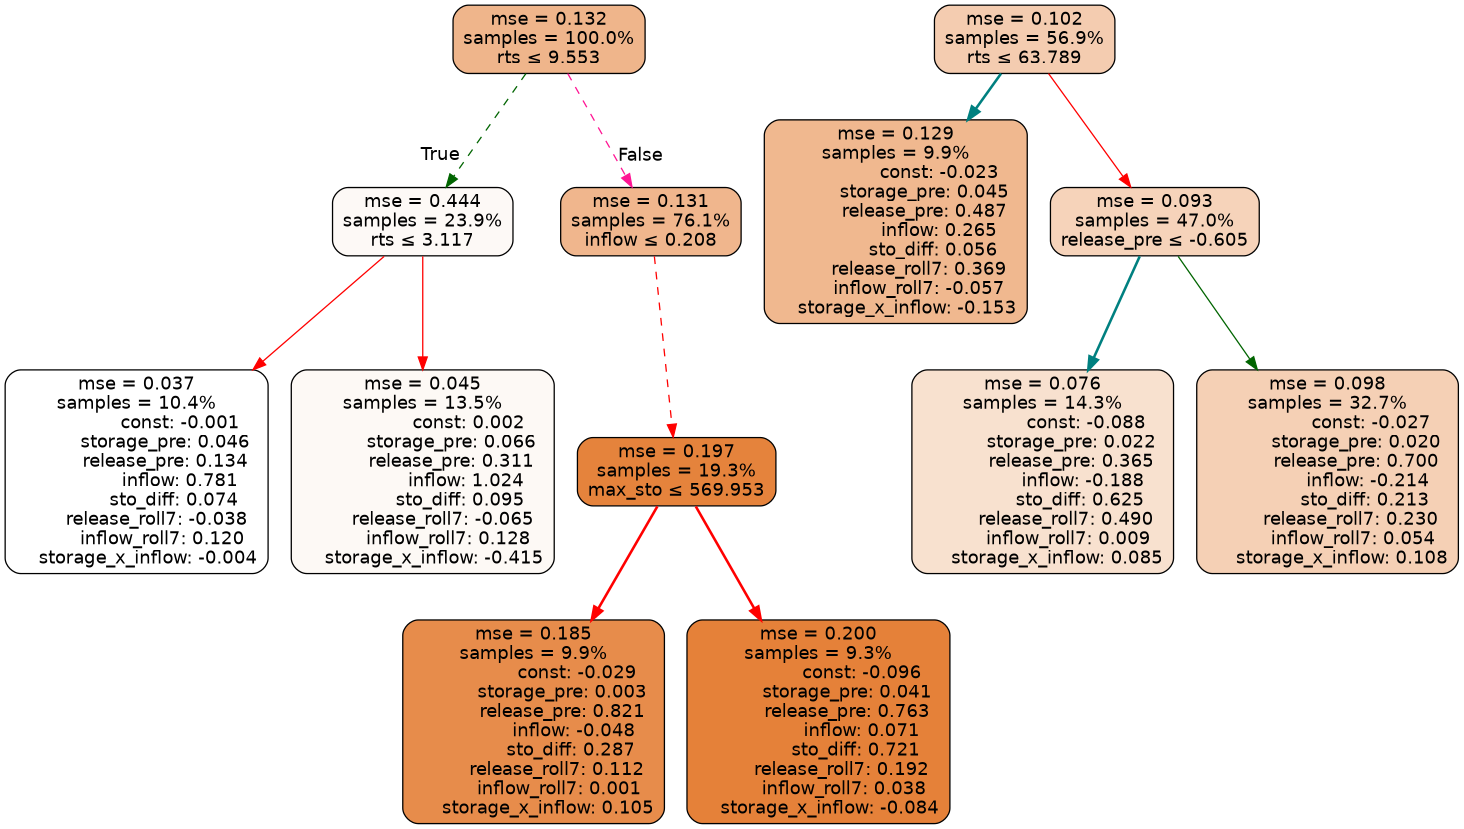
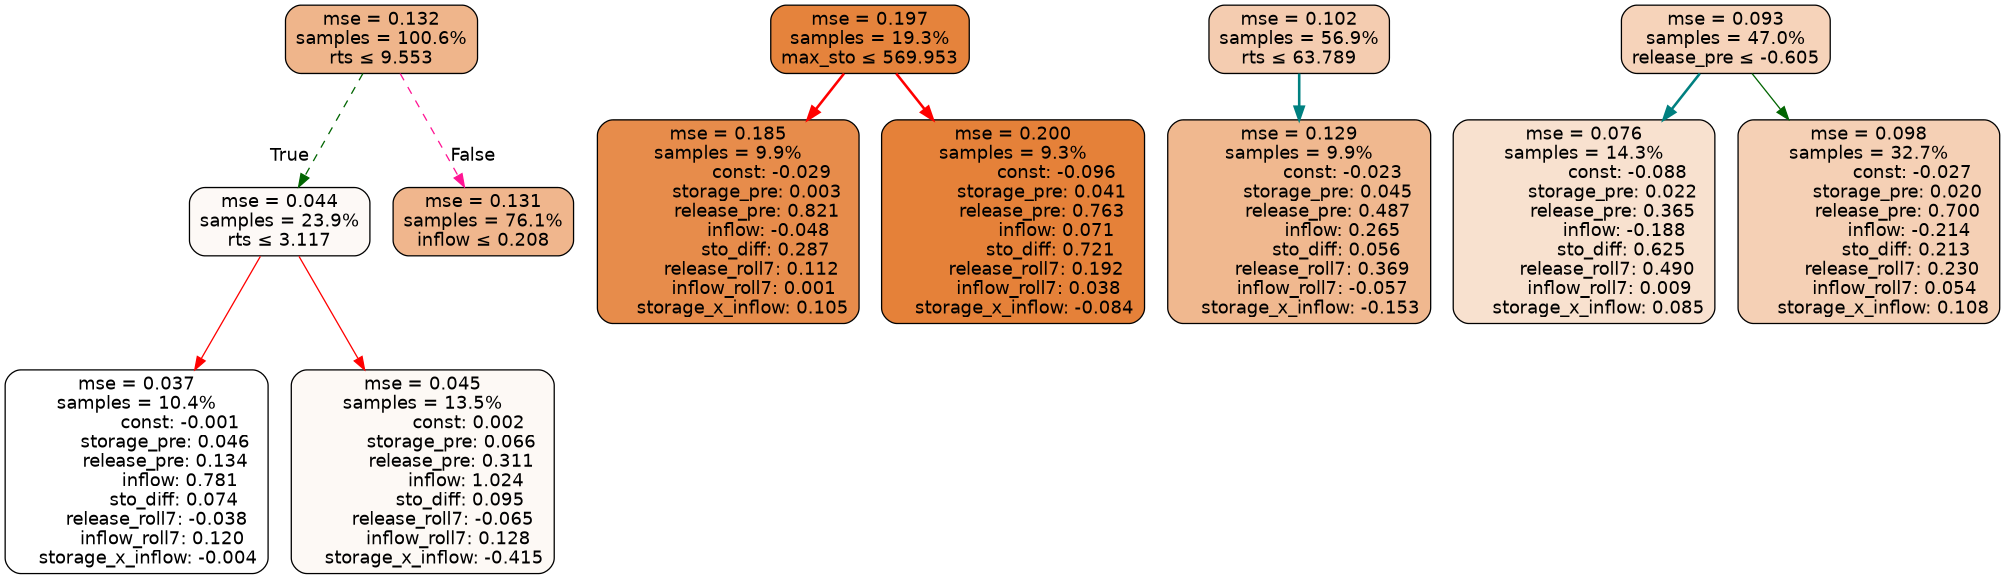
(549, 39) -> (382, 39)
(1086, 125) -> none
(423, 222) -> (280, 222)
(663, 340) -> none
